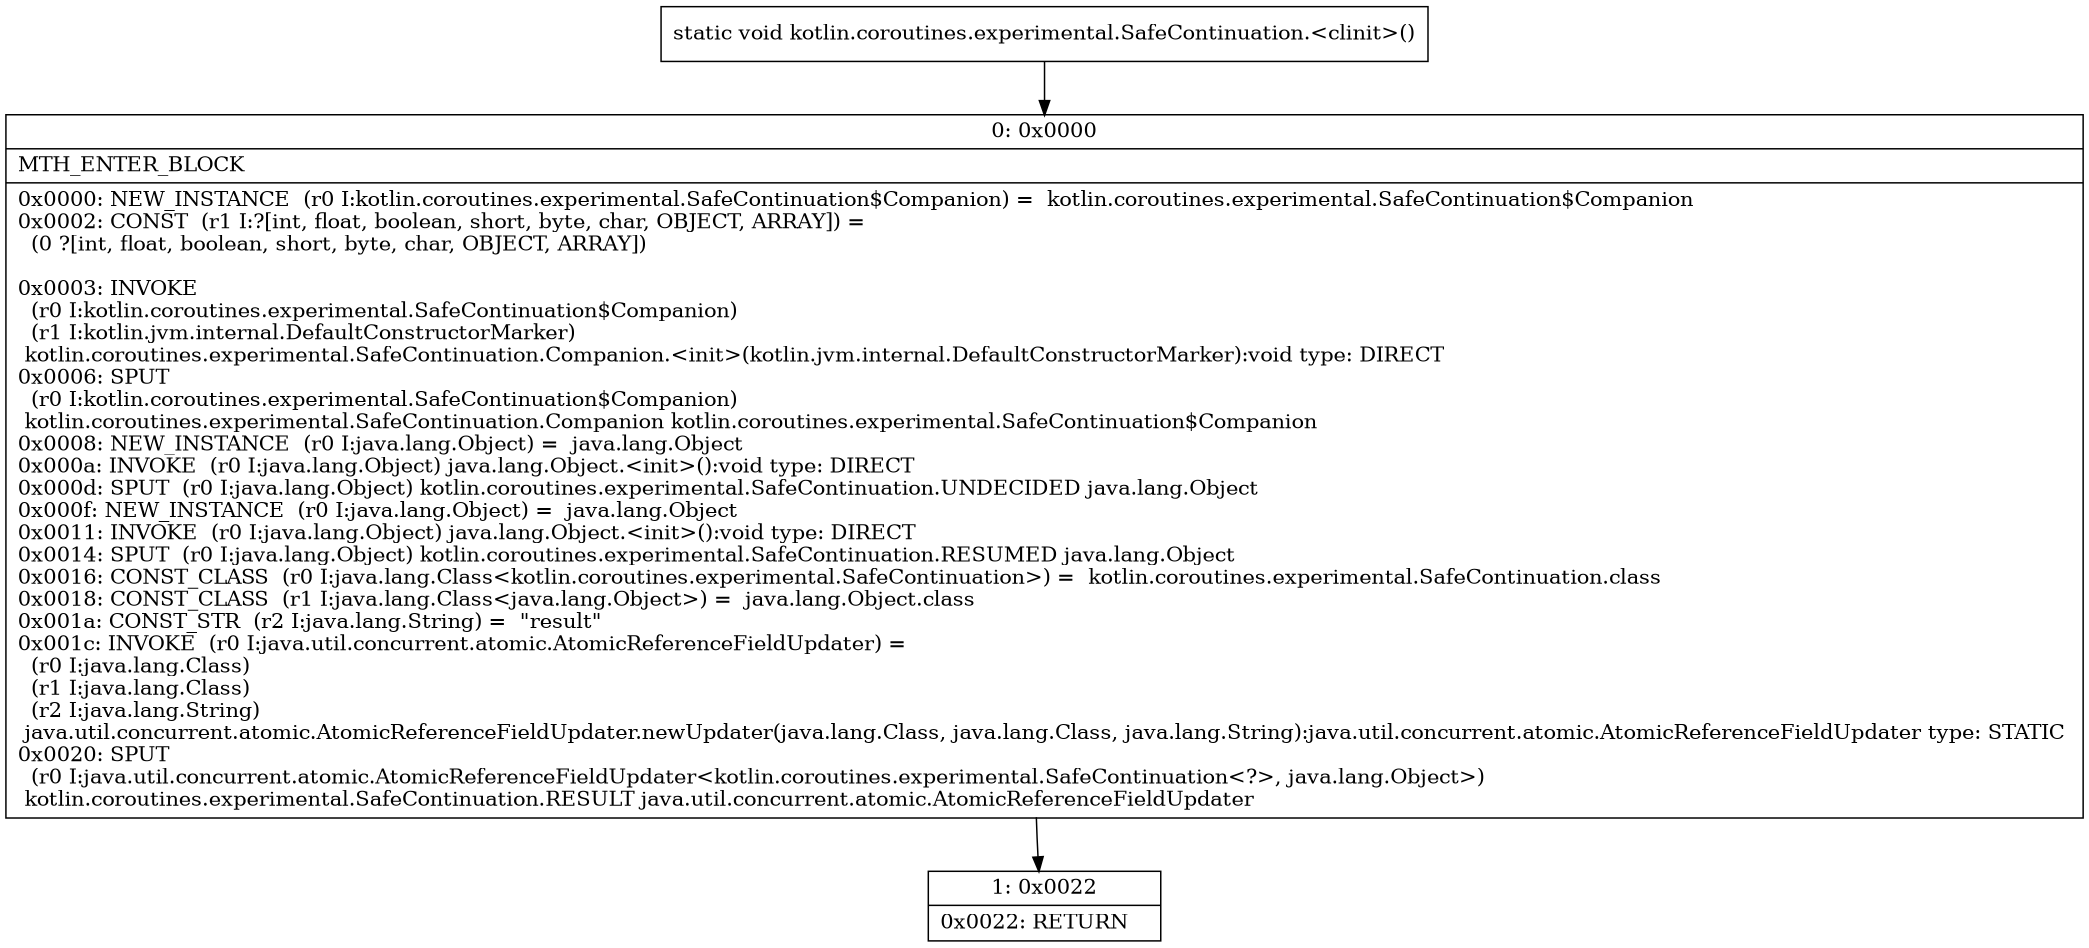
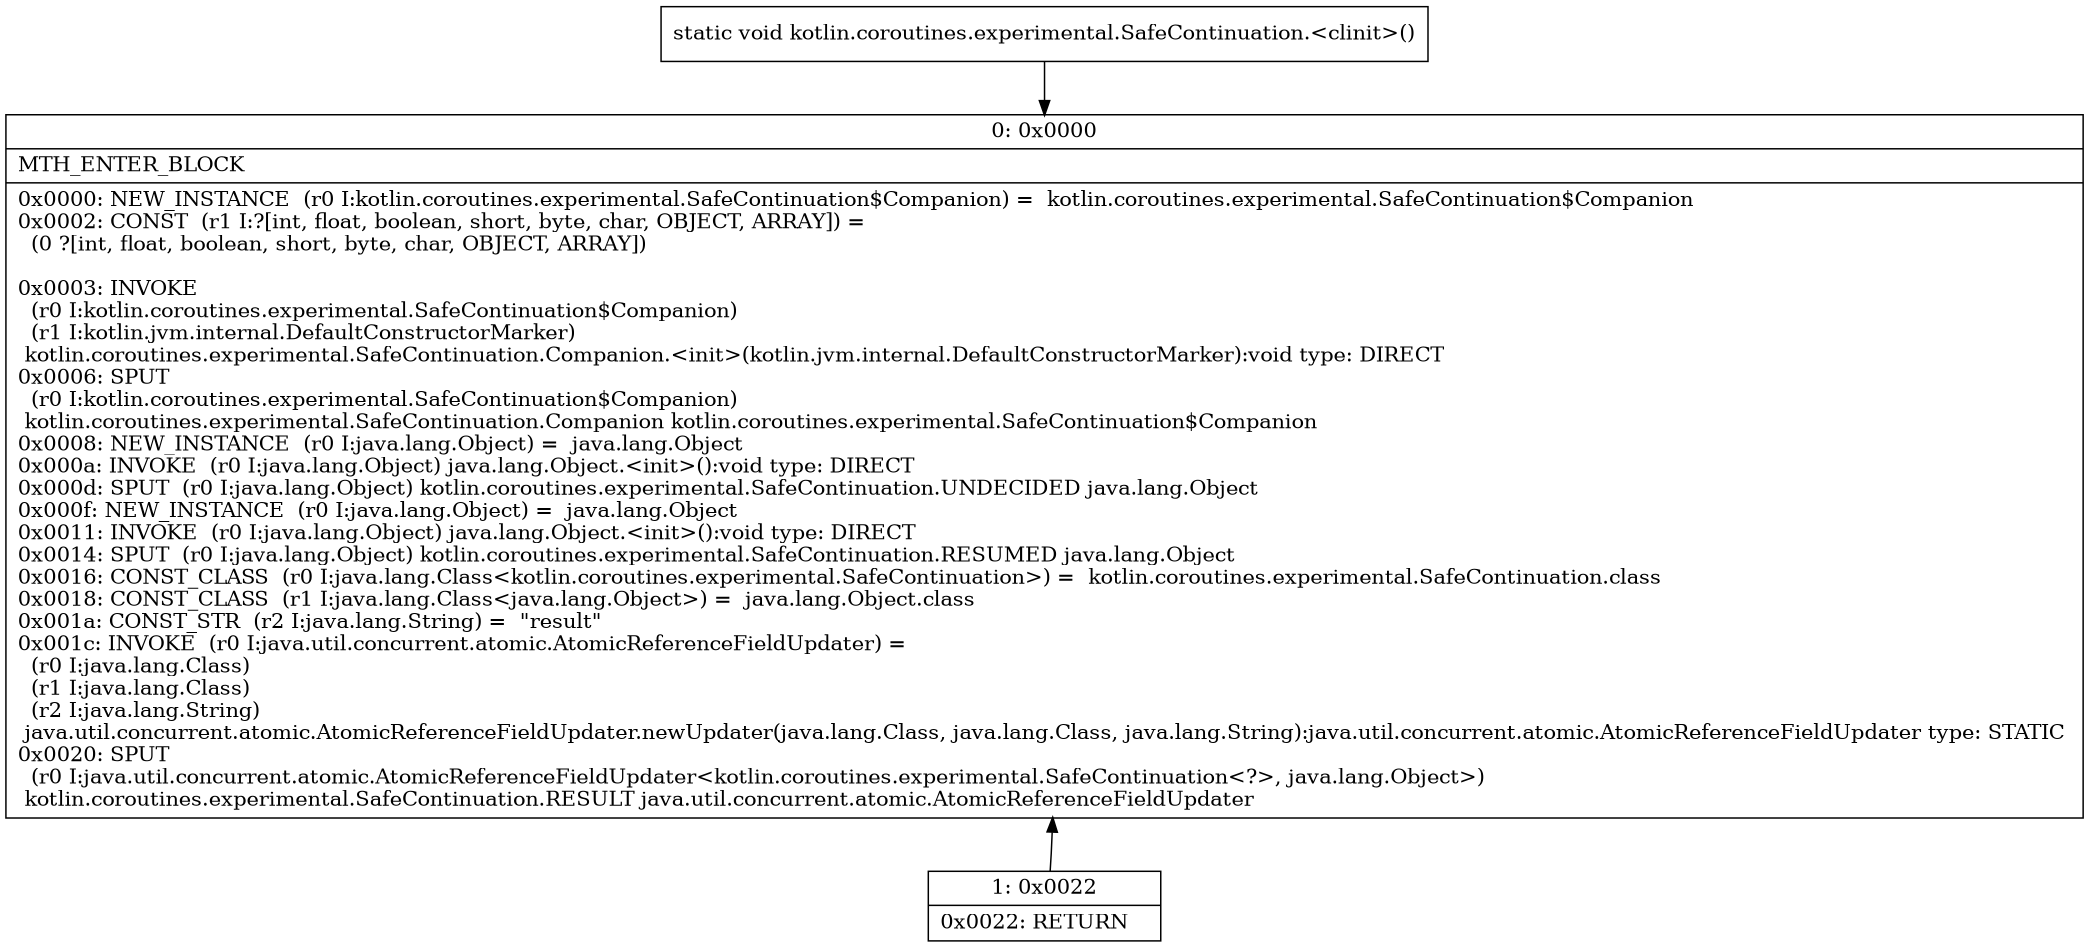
(1037, 837) -> (1051, 852)
